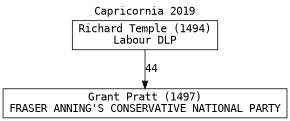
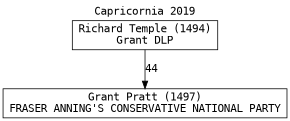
(145, 35) -> (145, 35)
